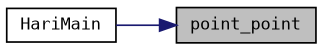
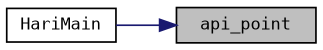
(246, 25) -> (246, 25)
